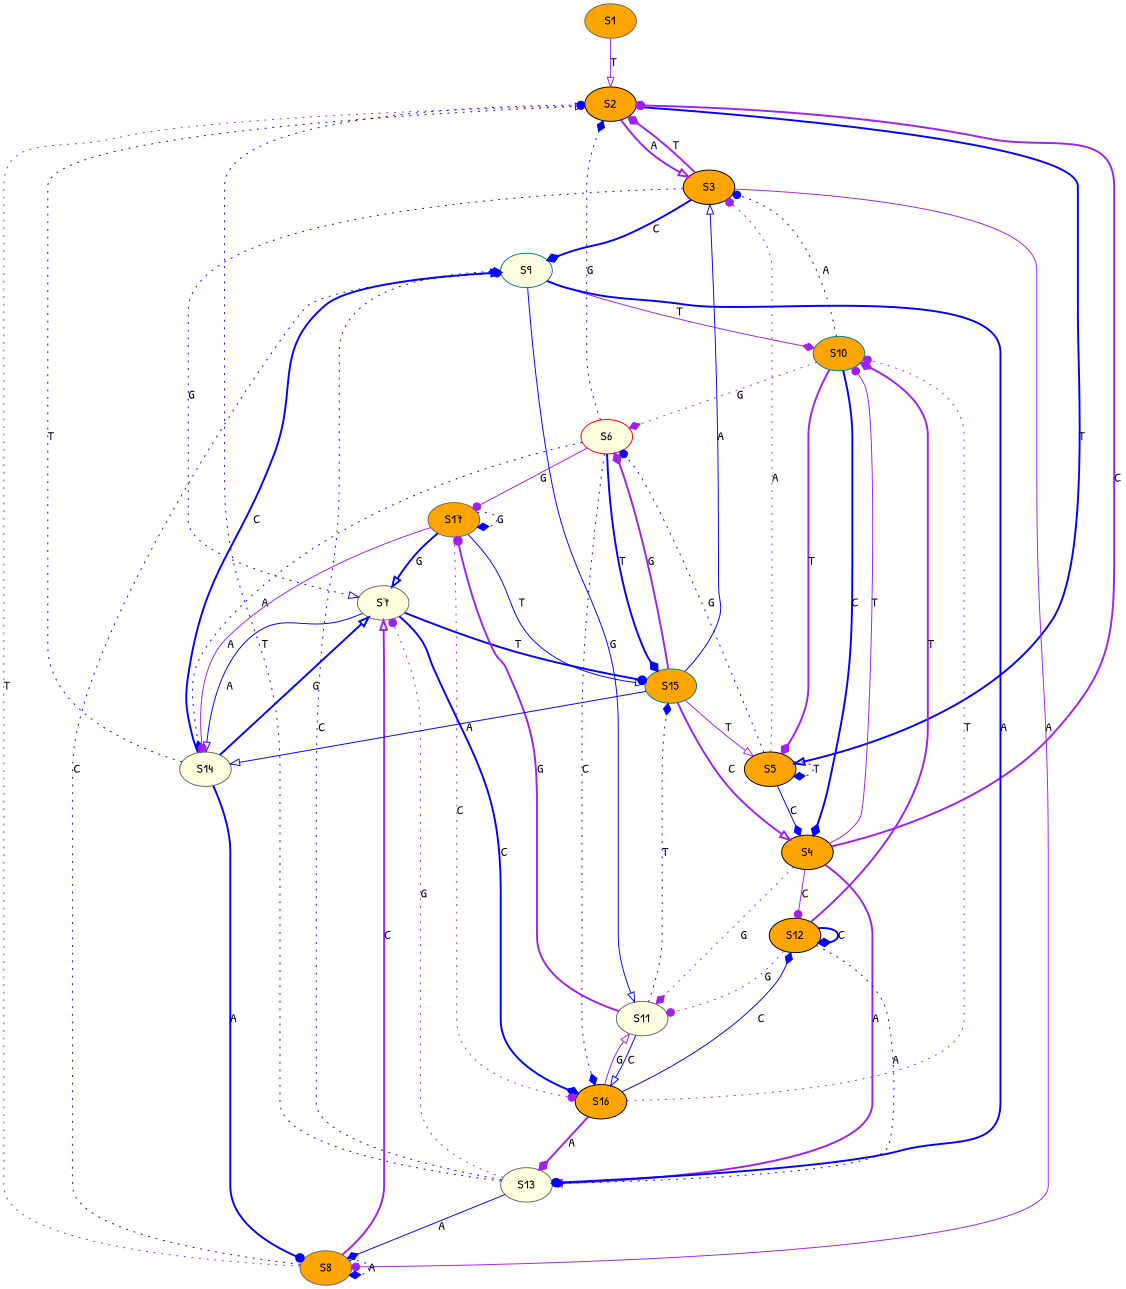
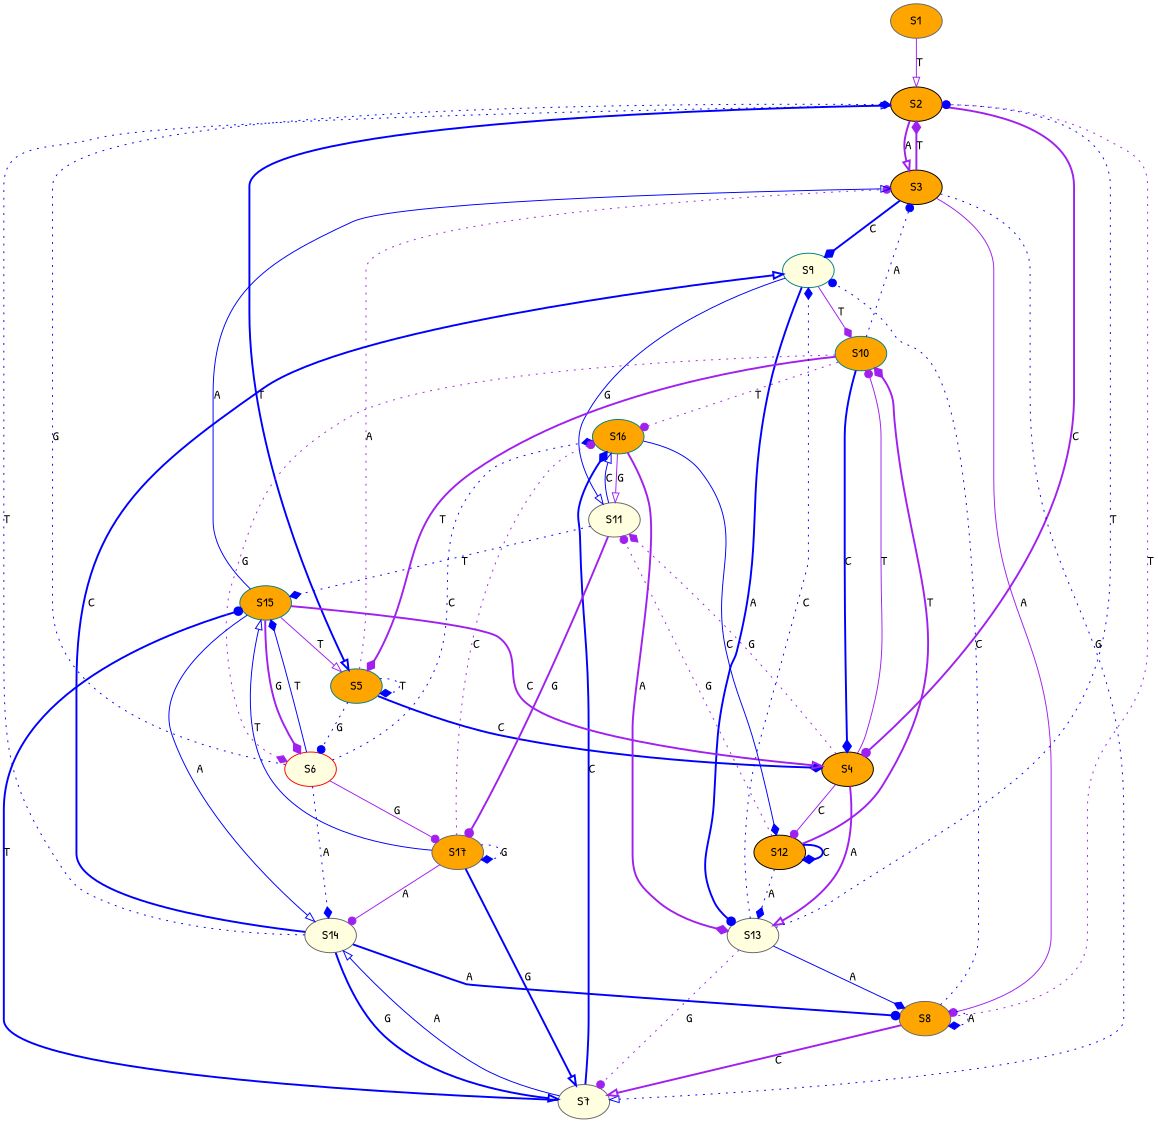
(1114, 346) -> (1072, 417)
(618, 560) -> (291, 691)
(770, 769) -> (356, 686)
(786, 805) -> (580, 749)
(964, 844) -> (743, 394)
(601, 1102) -> (618, 437)
